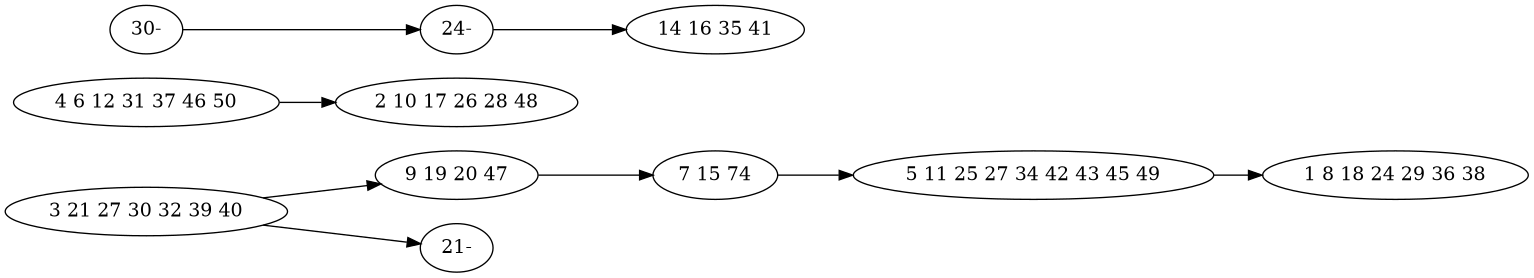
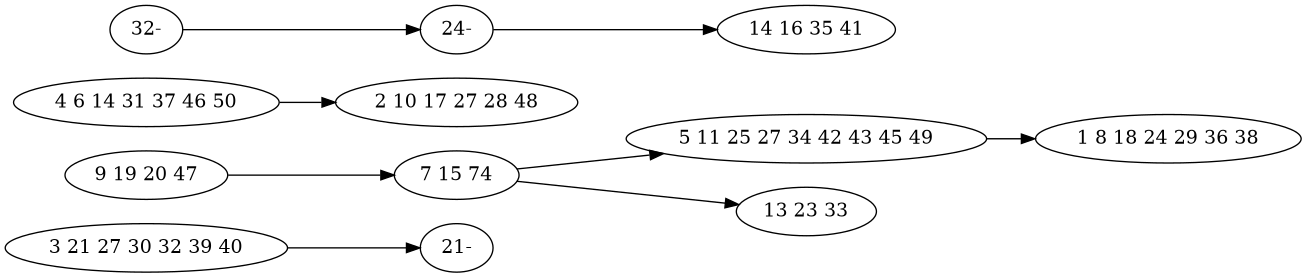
(146, 30) -> (146, 30)
(146, 102) -> (146, 102)
(457, 102) -> (457, 102)
(315, 192) -> none
none -> (806, 212)
